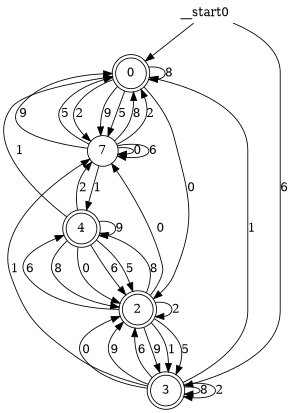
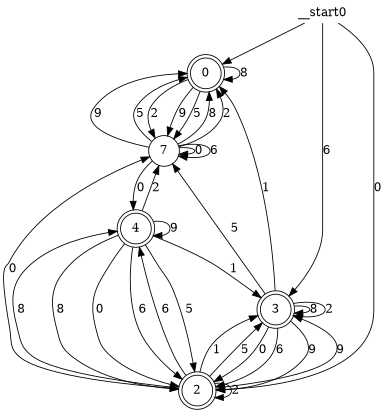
(5, 124) -> (206, 260)
(98, 188) -> (141, 188)
(186, 188) -> (374, 252)
(15, 269) -> (235, 229)
